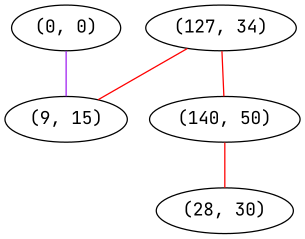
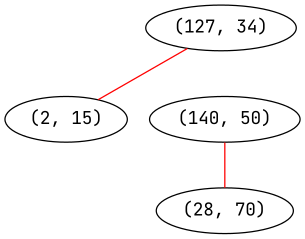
(66, 28) -> none
(223, 74) -> none
(66, 119) -> (66, 119)
(225, 211) -> (225, 211)
